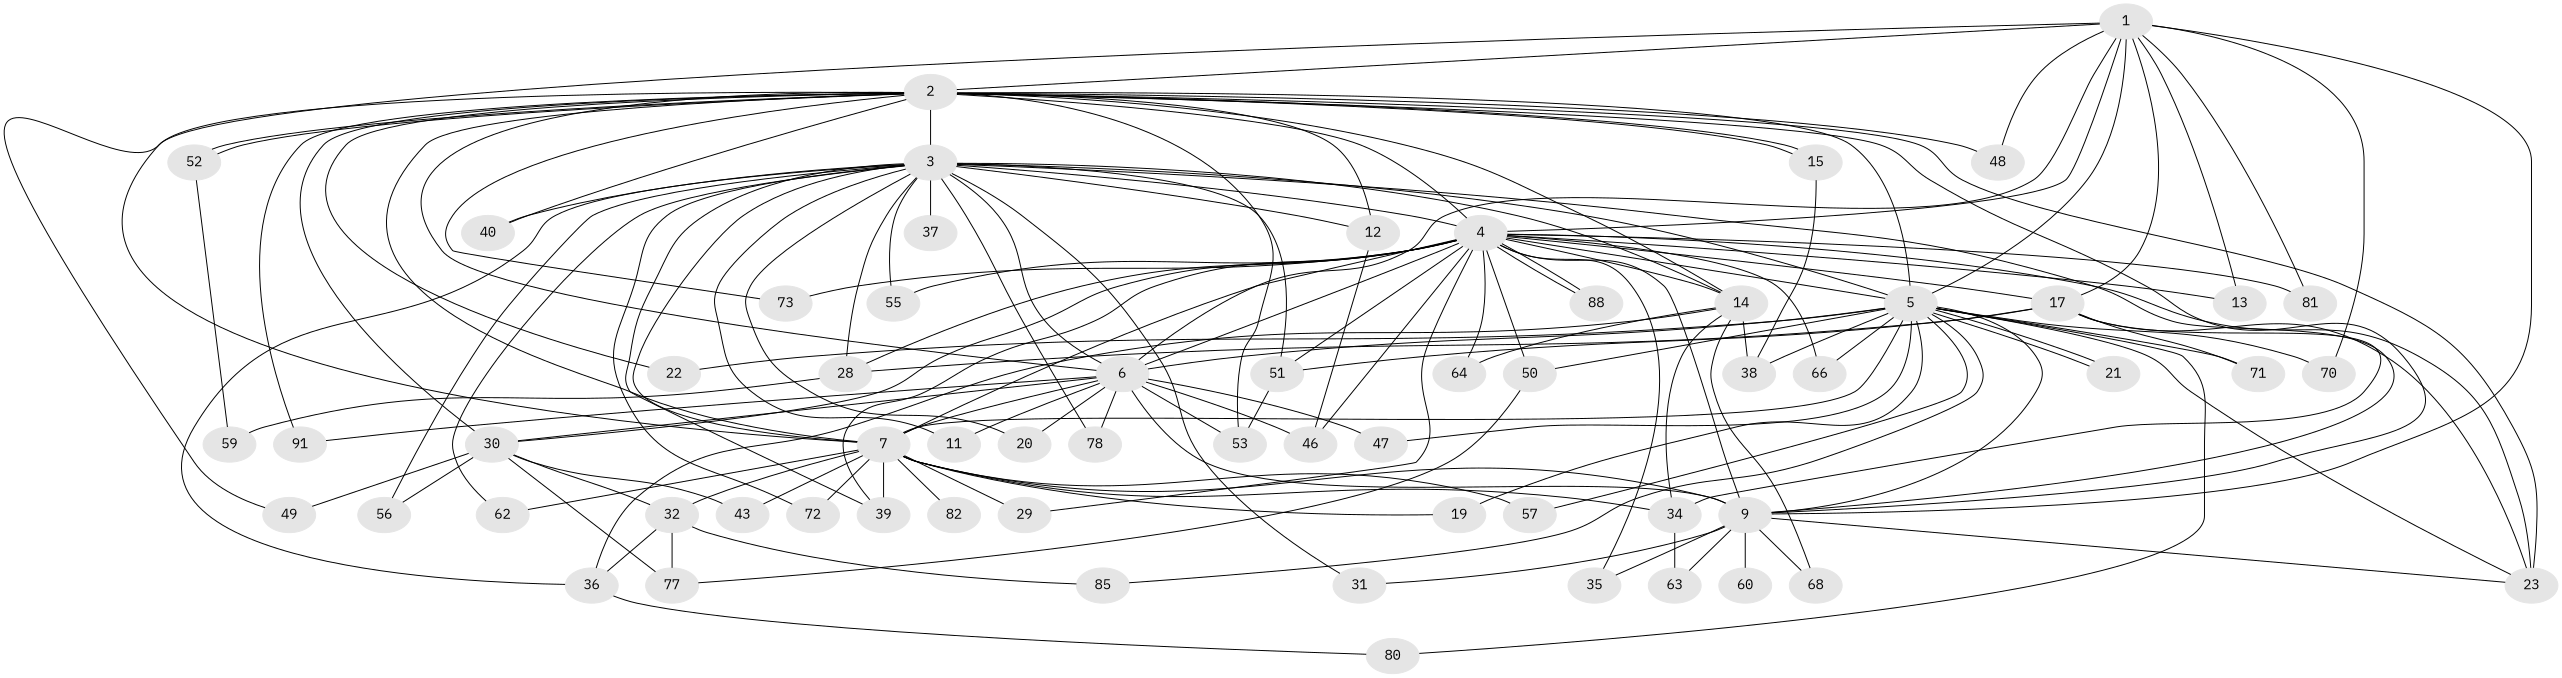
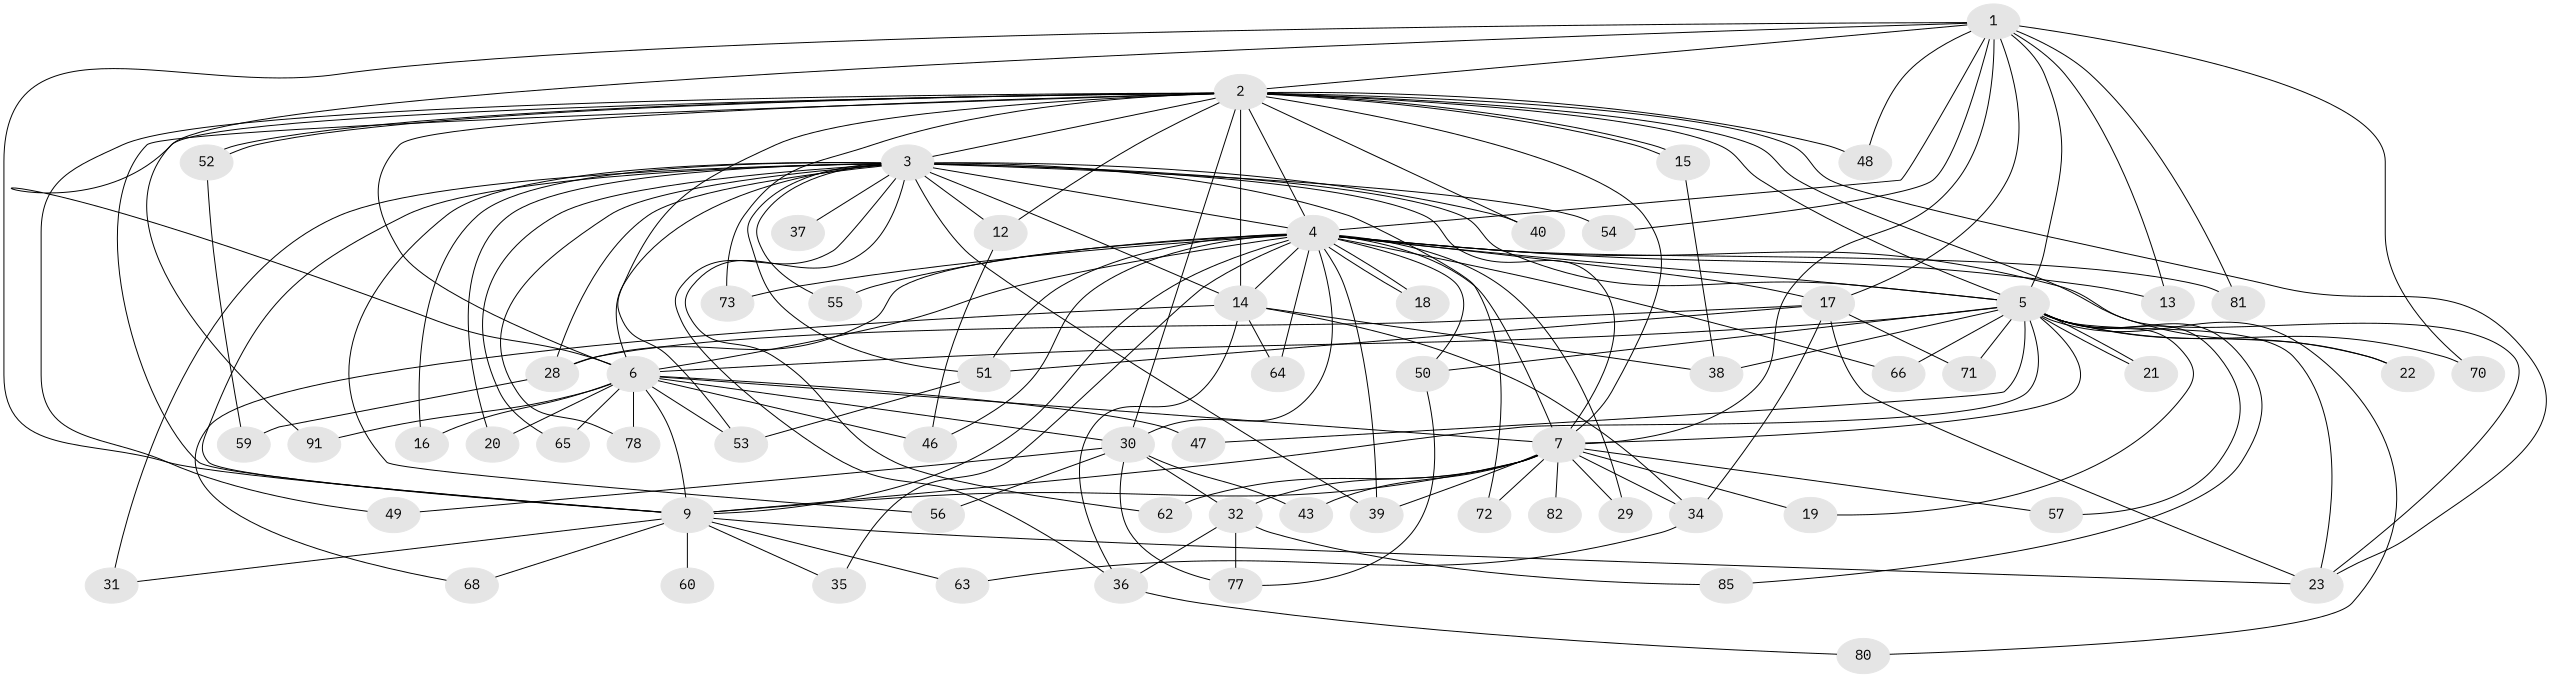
none -> (1609, 233)
(1596, 304) -> (1423, 304)
none -> (563, 445)
(954, 445) -> (422, 445)
